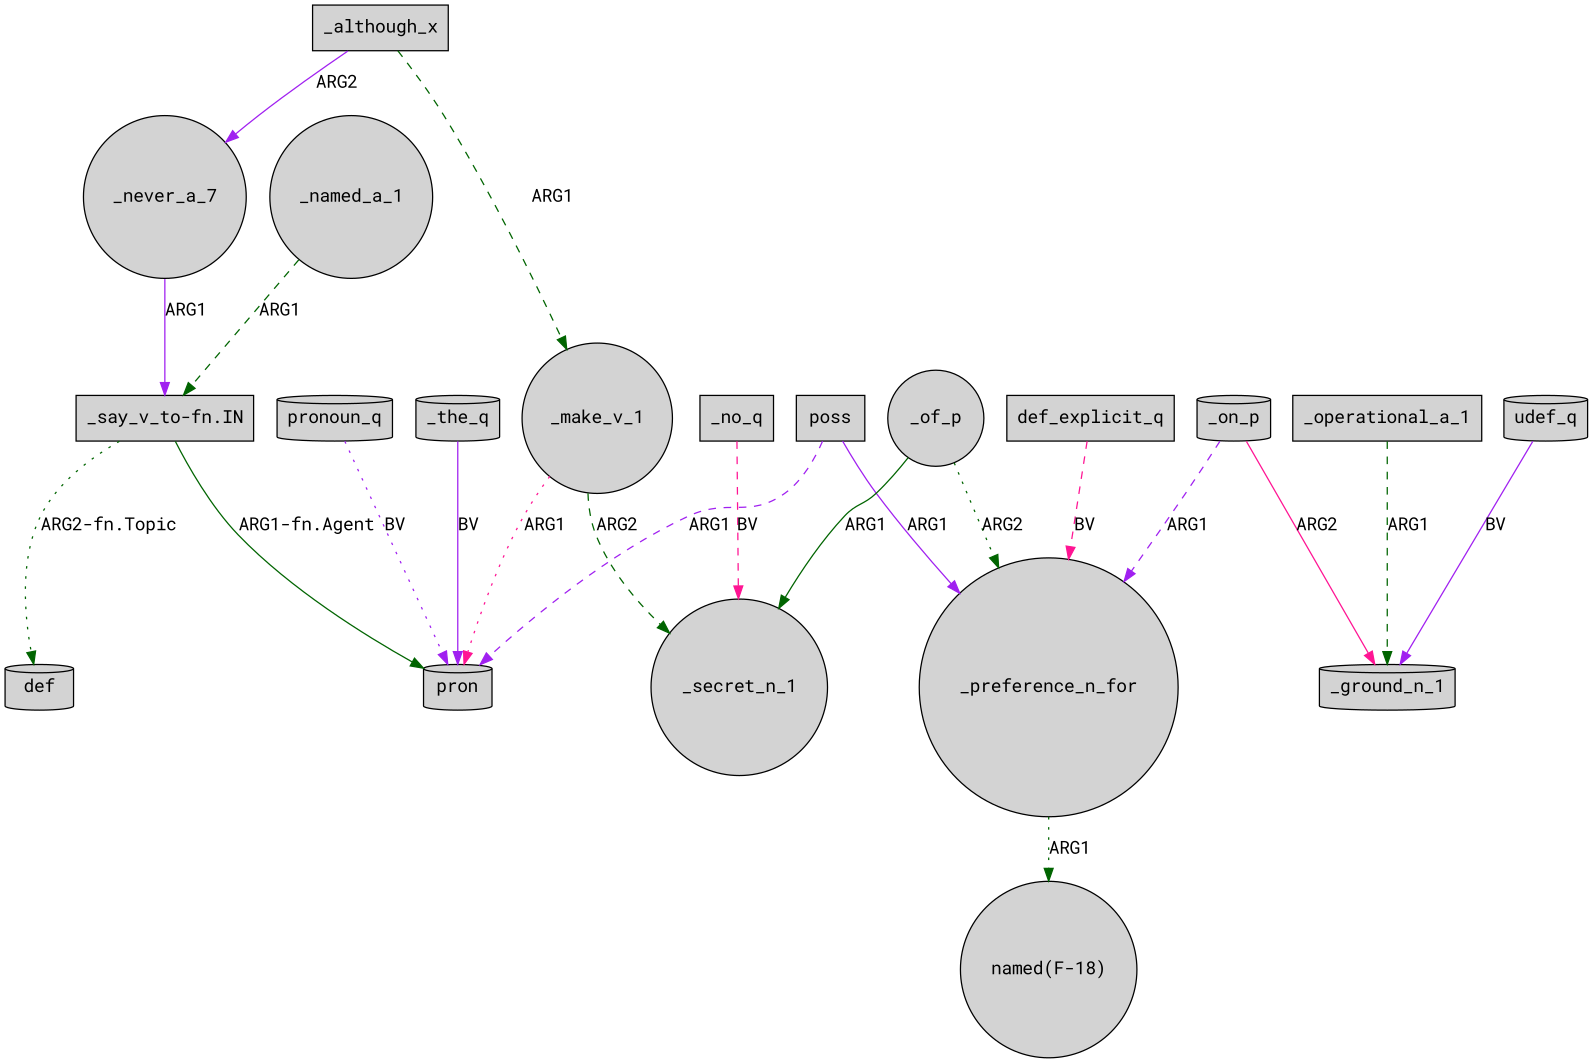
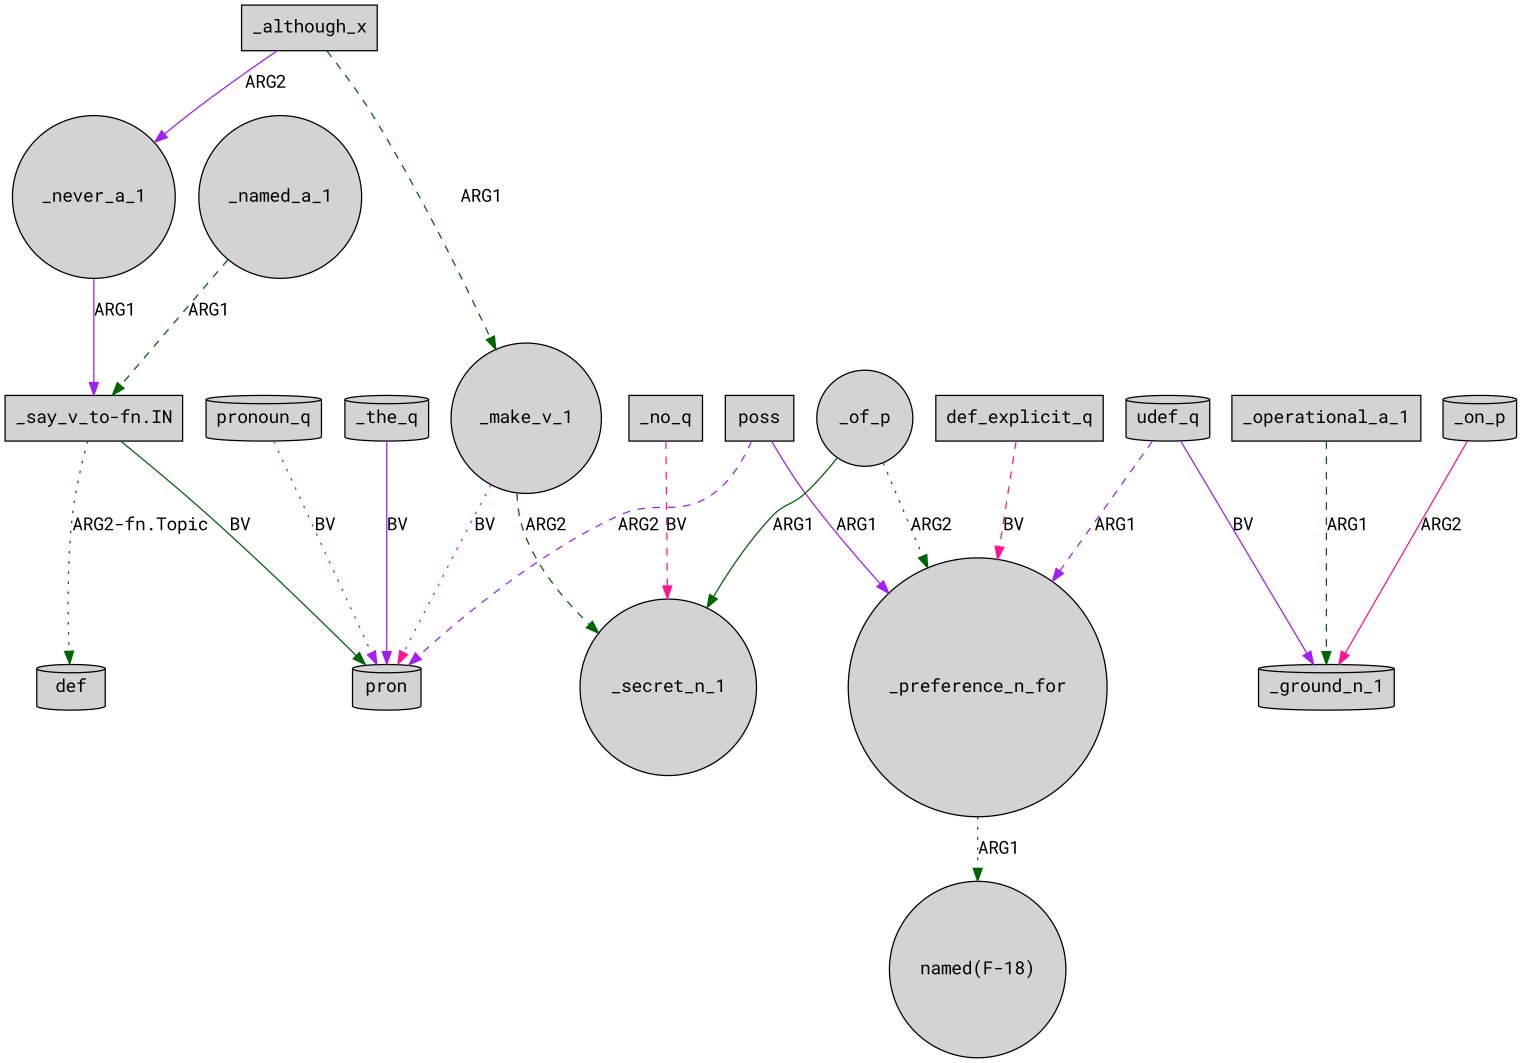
(165, 197) -> (94, 197)
(1176, 507) -> (1106, 506)
(307, 526) -> (240, 526)
(545, 526) -> (485, 526)
(710, 526) -> (639, 526)
